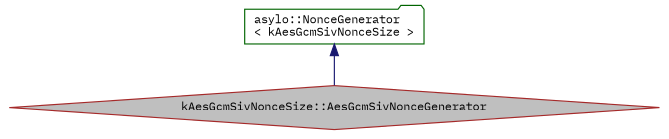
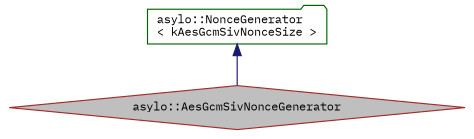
(334, 108) -> (237, 108)
